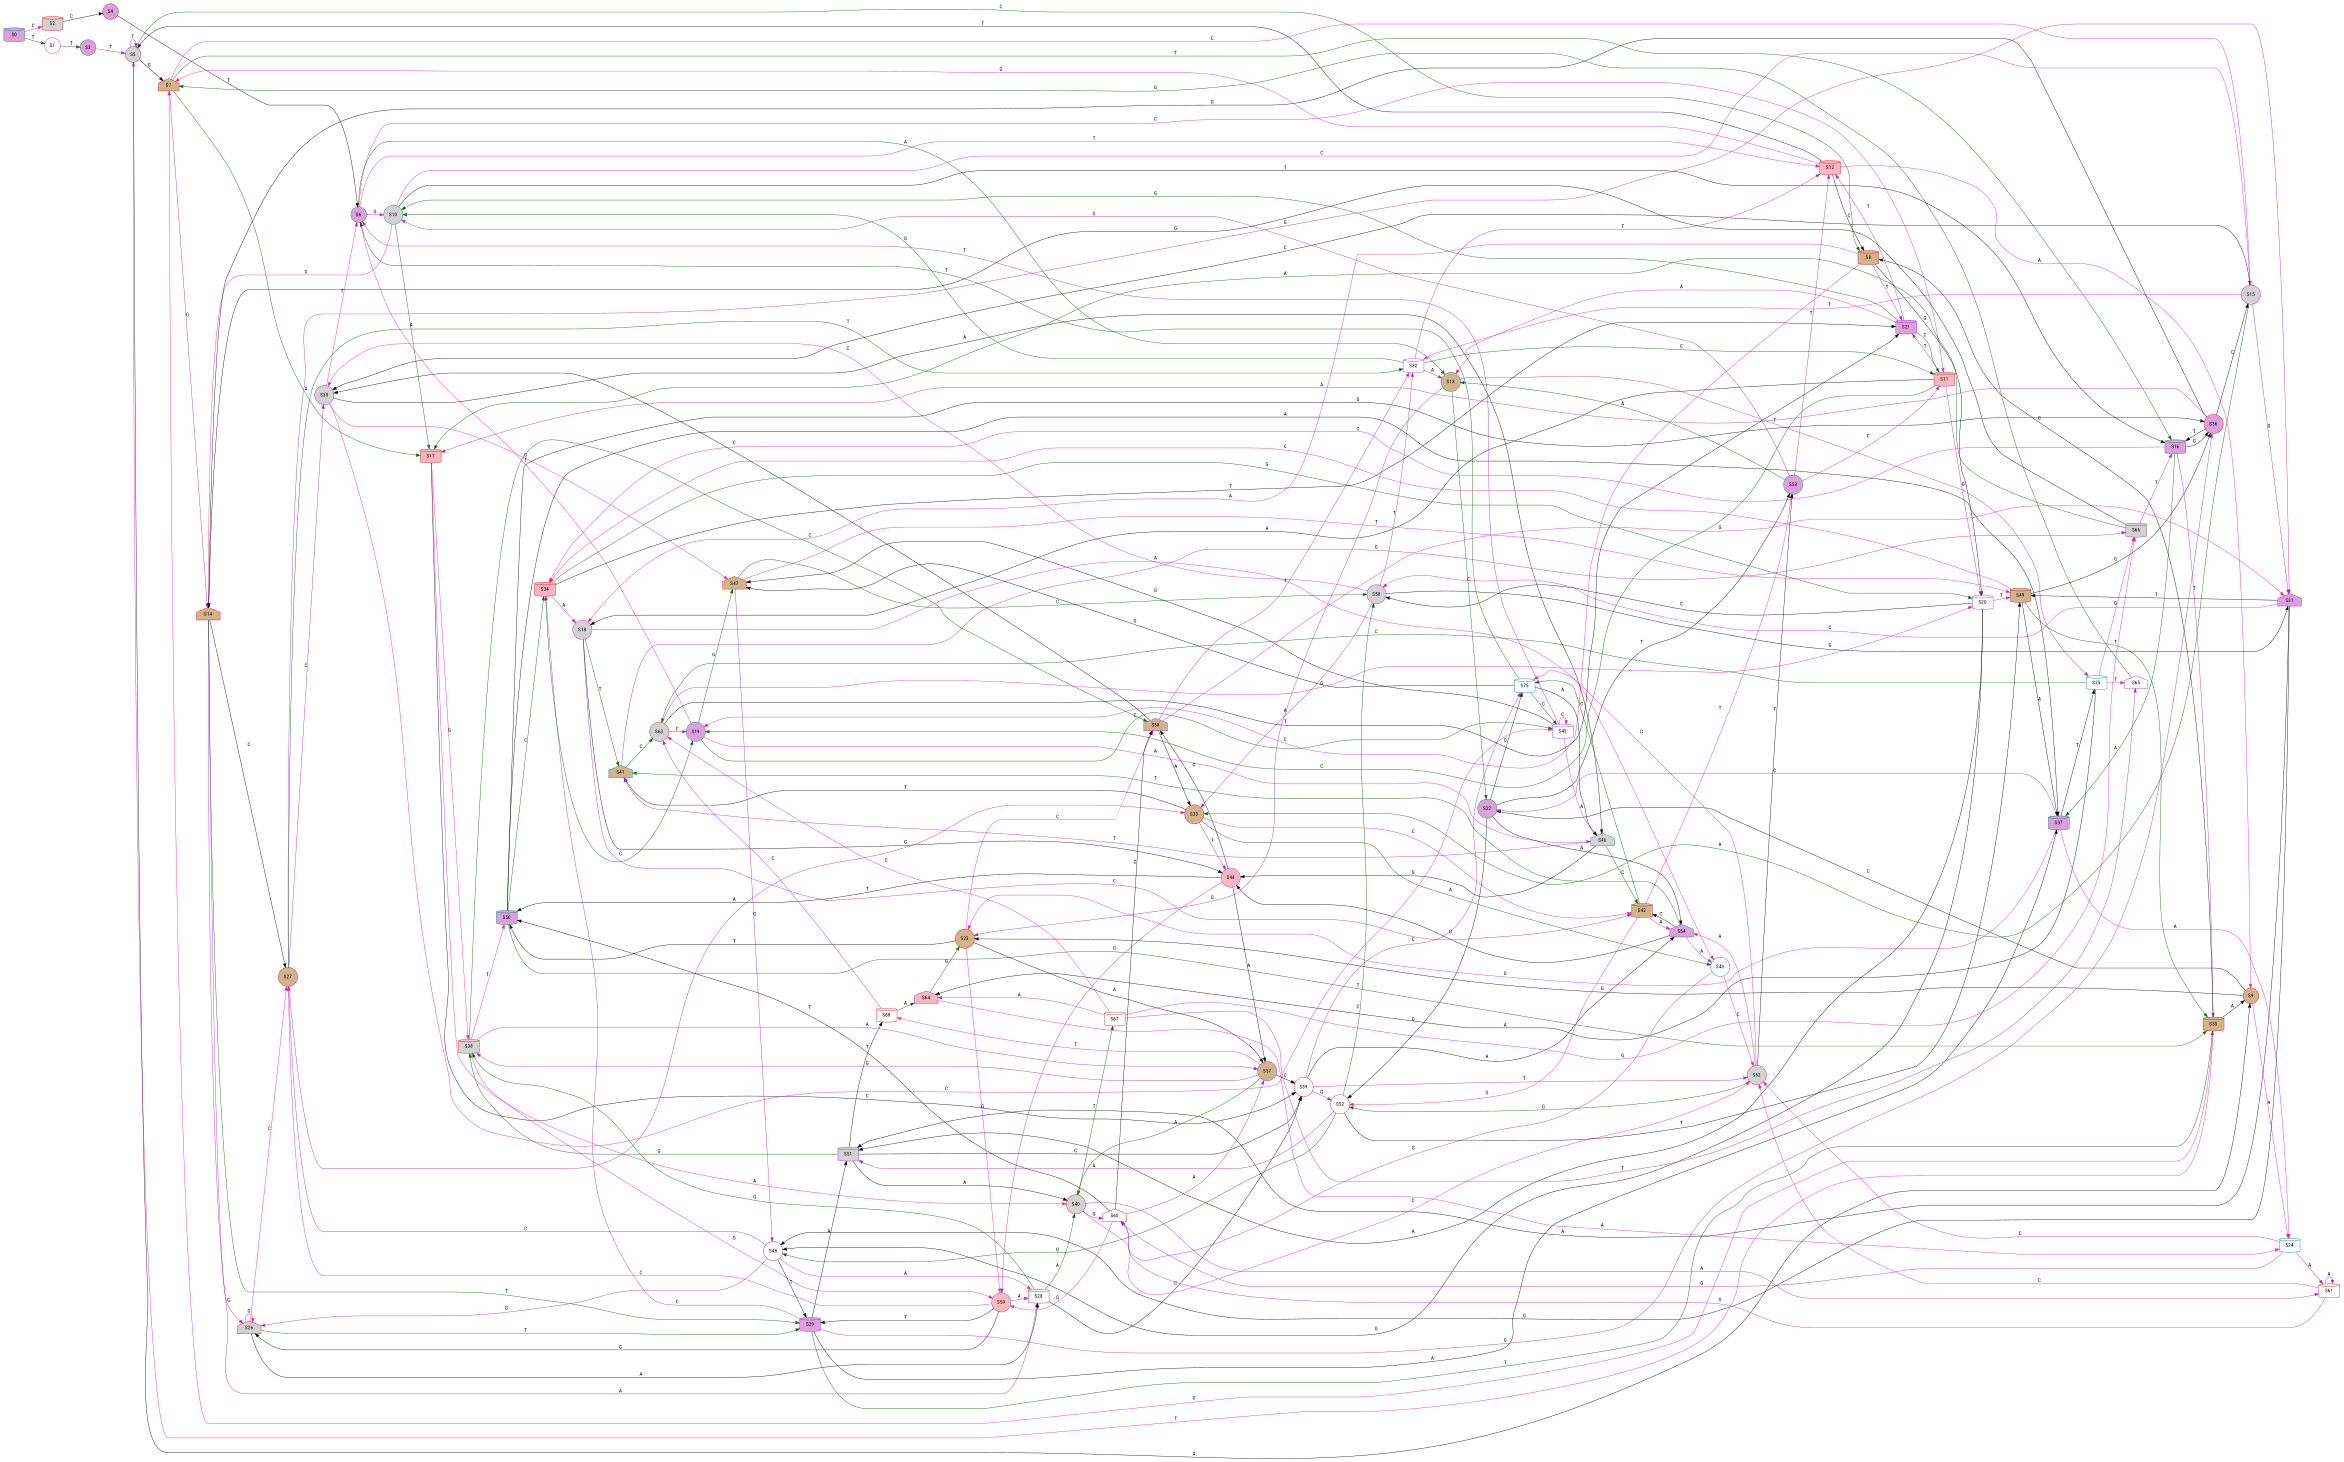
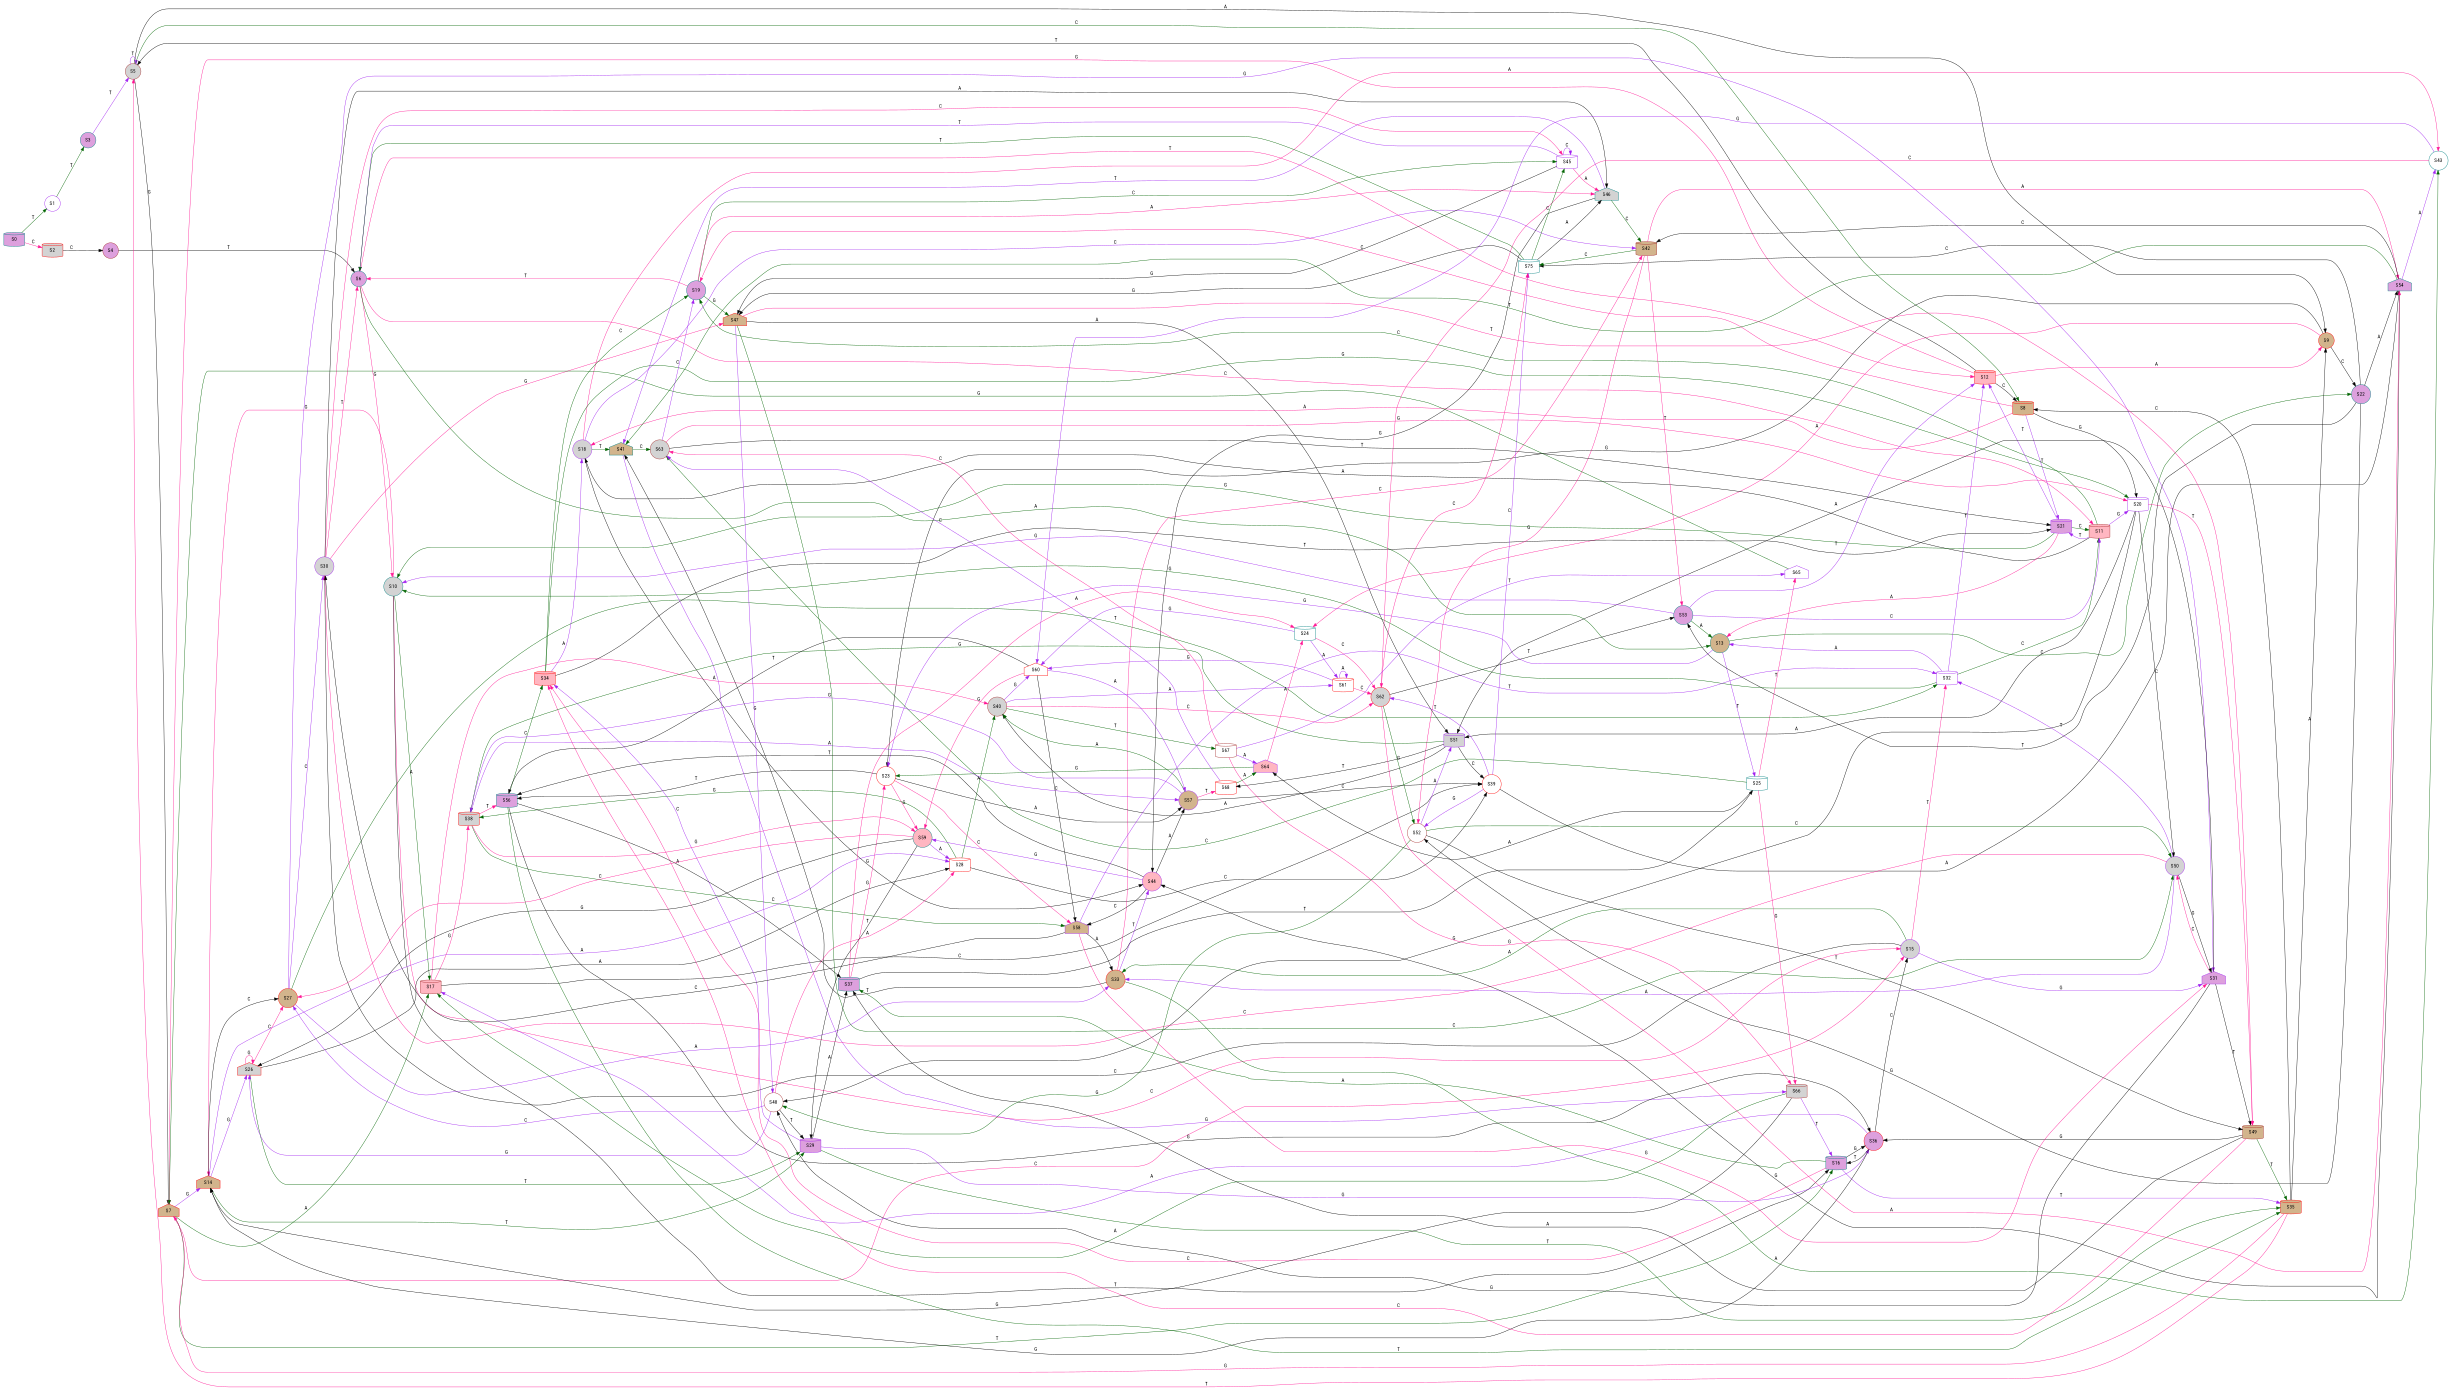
(1782, 774) -> none
(965, 939) -> (886, 776)
(829, 1241) -> (1204, 343)
